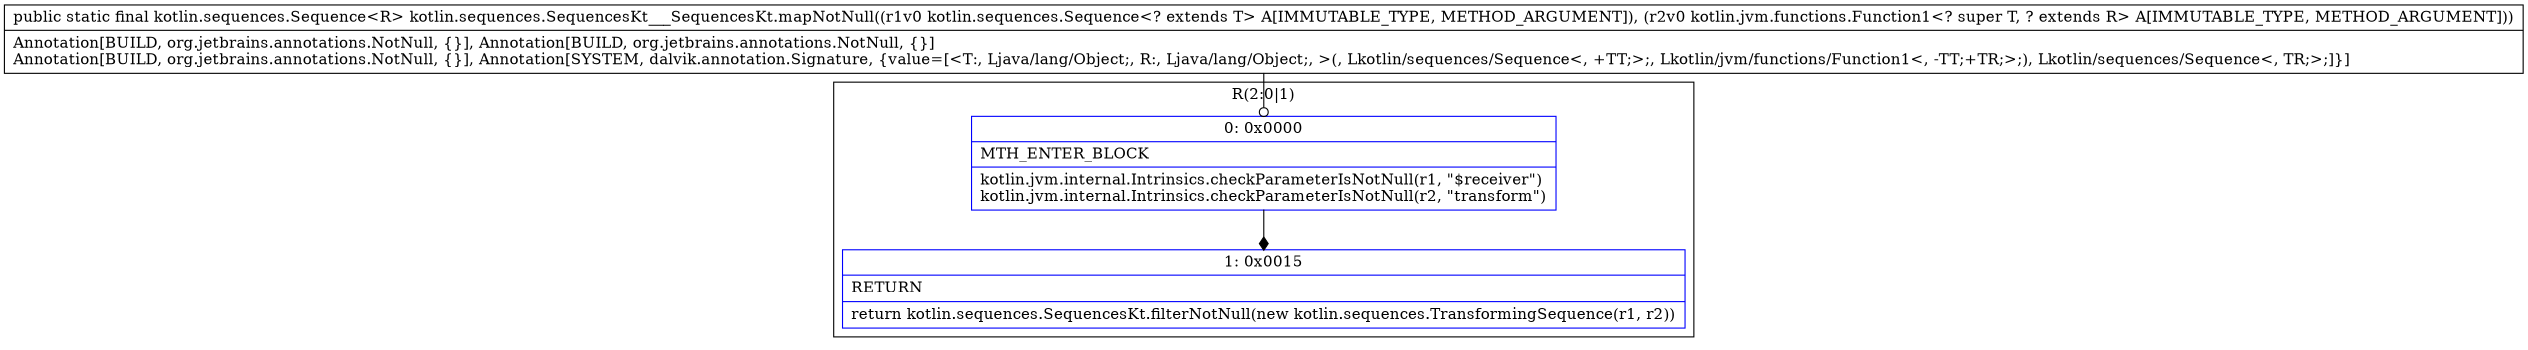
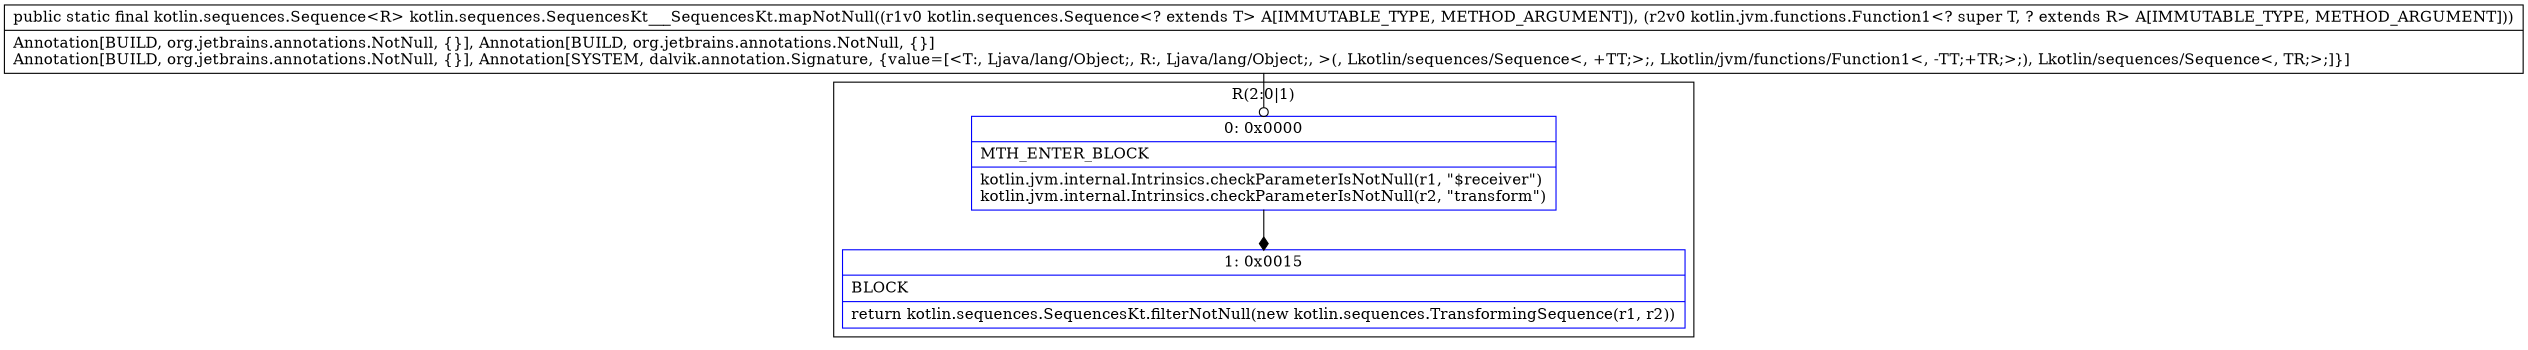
(887, 288) -> (880, 288)
